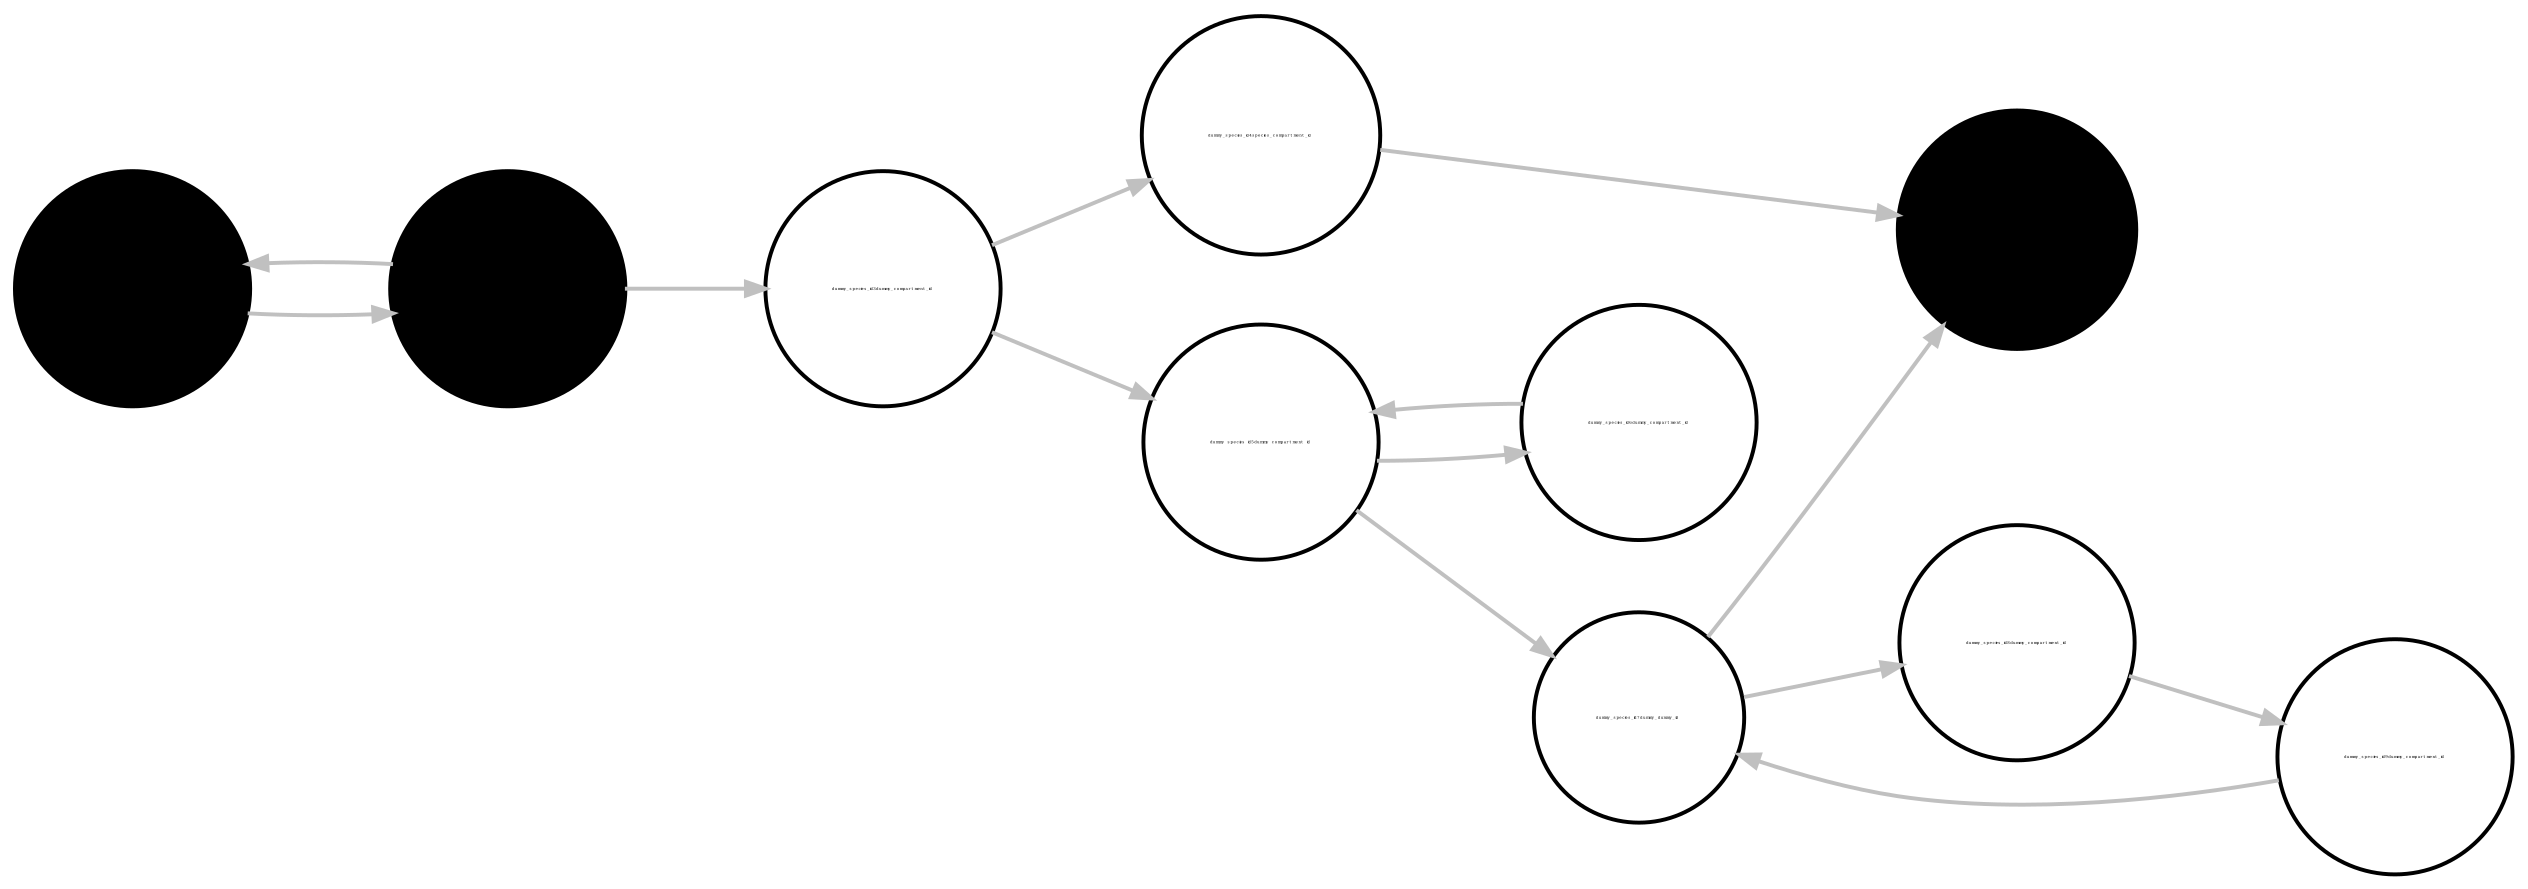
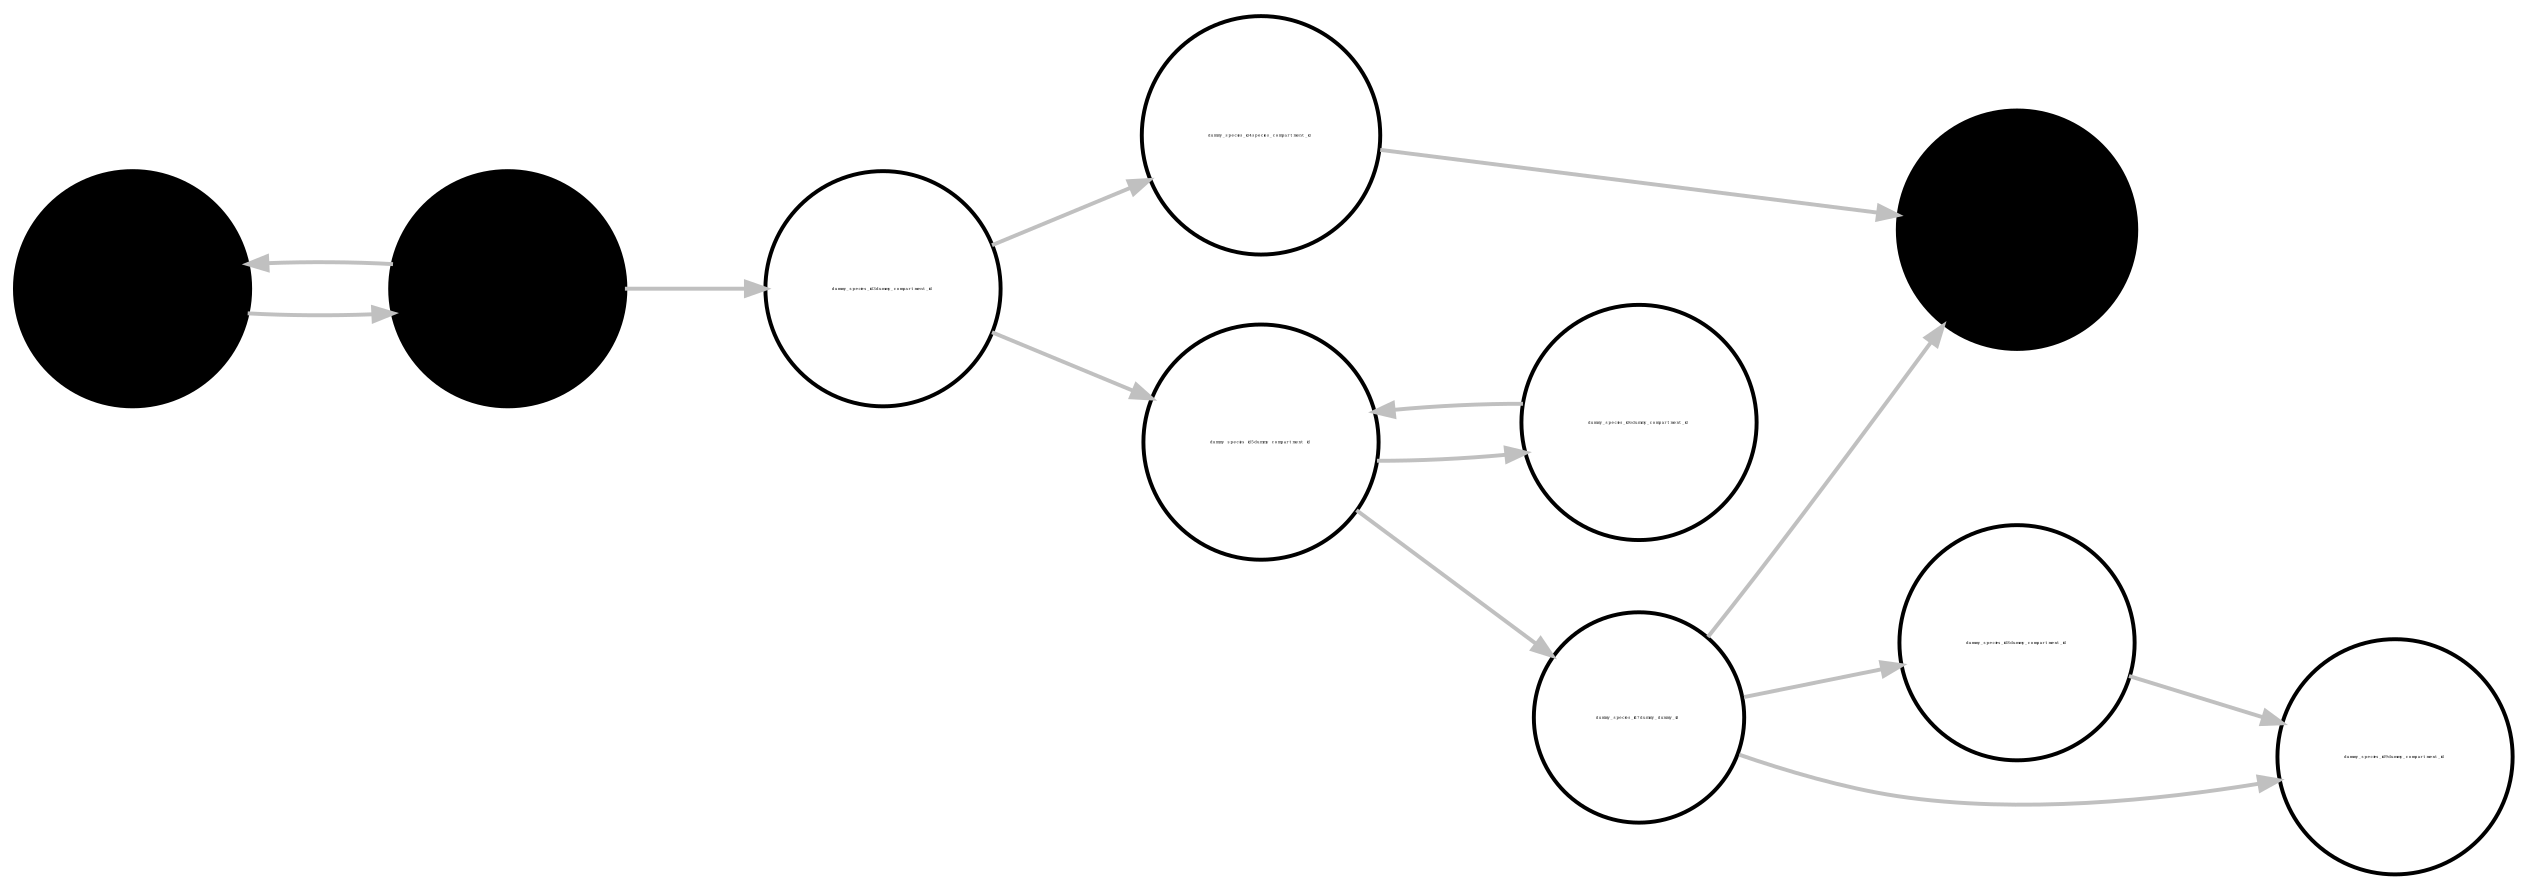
(2017, 804) -> (1997, 804)
